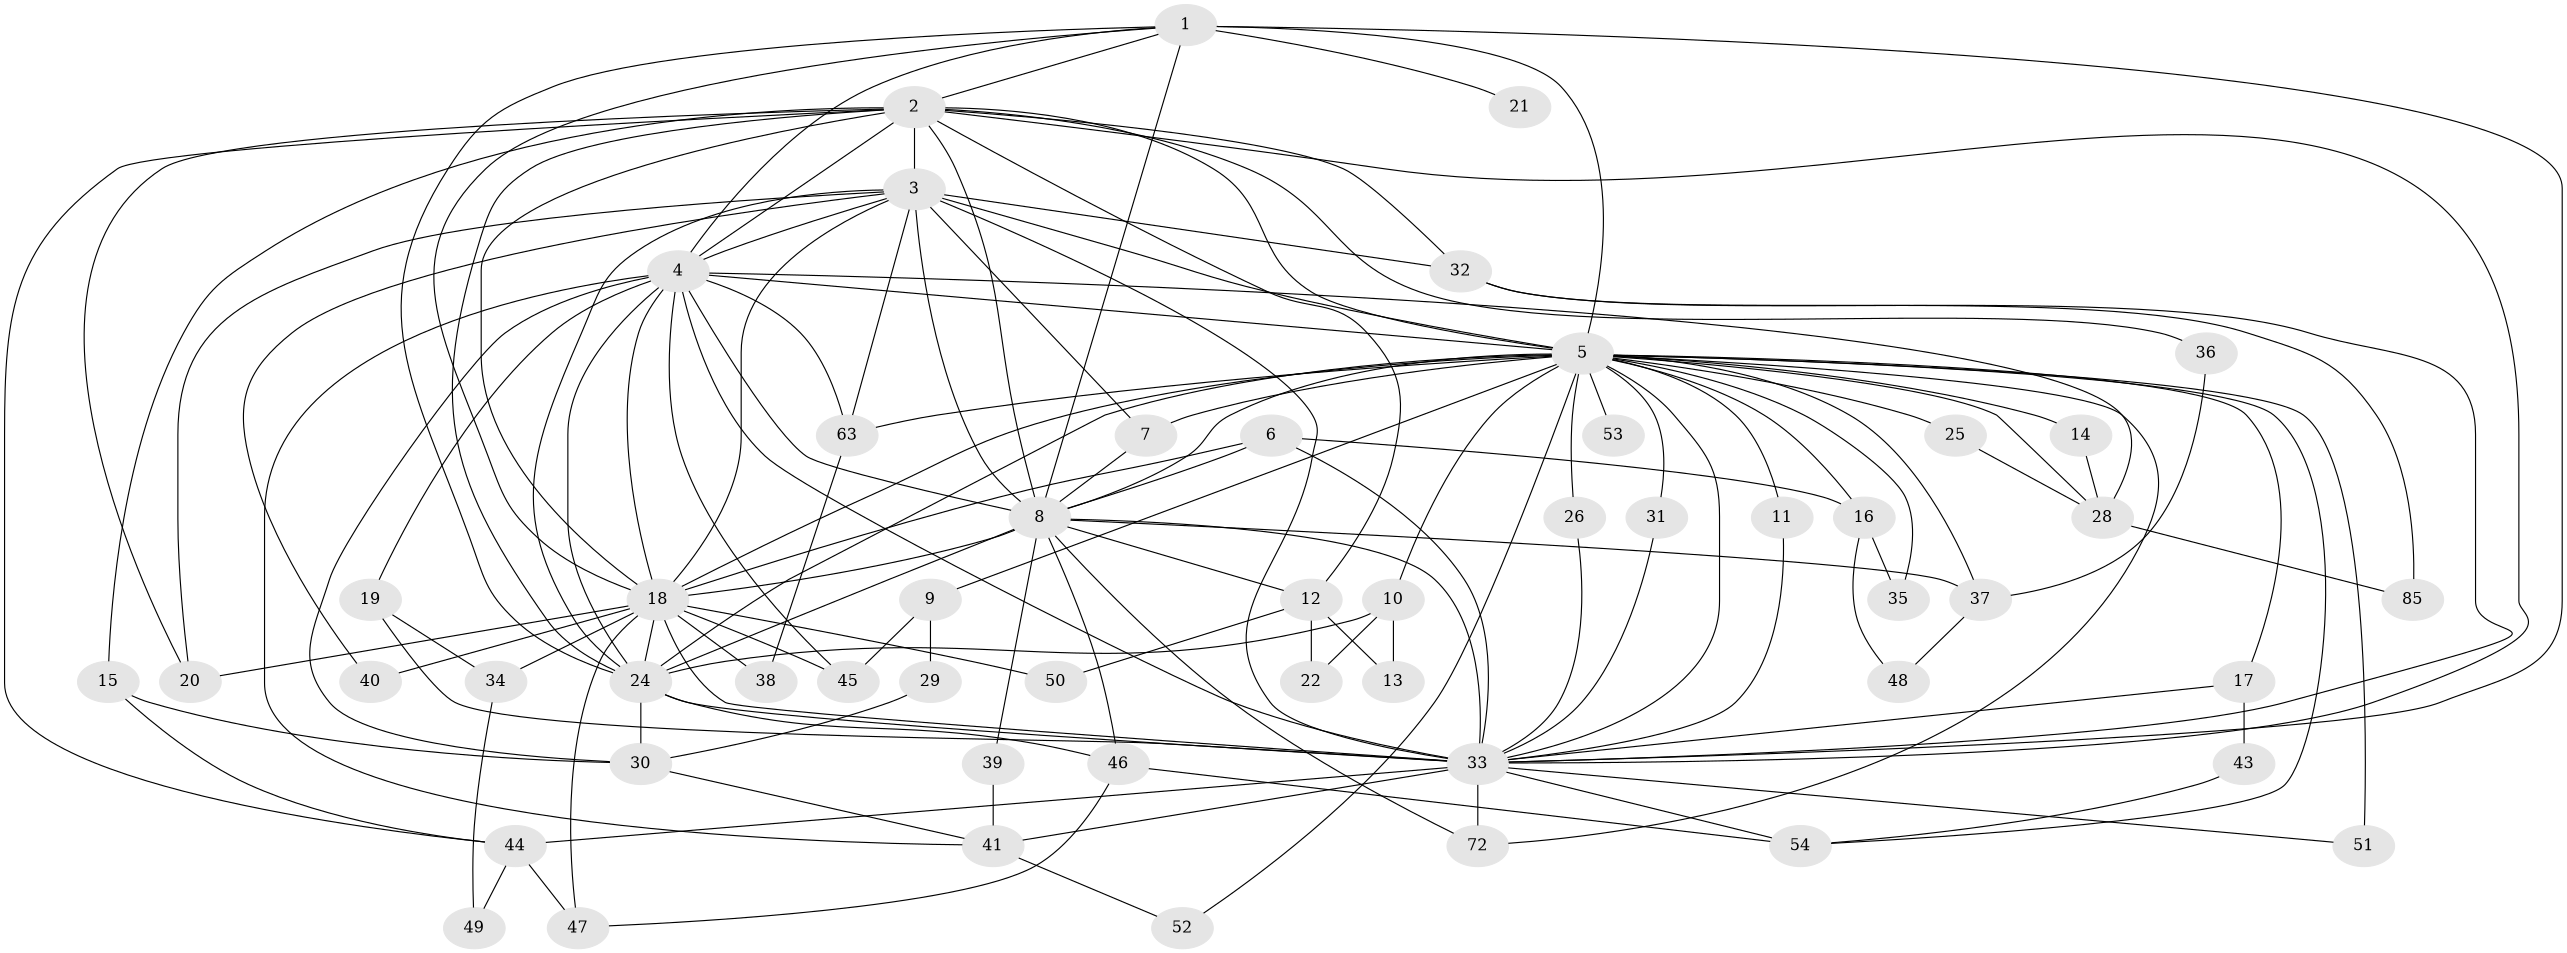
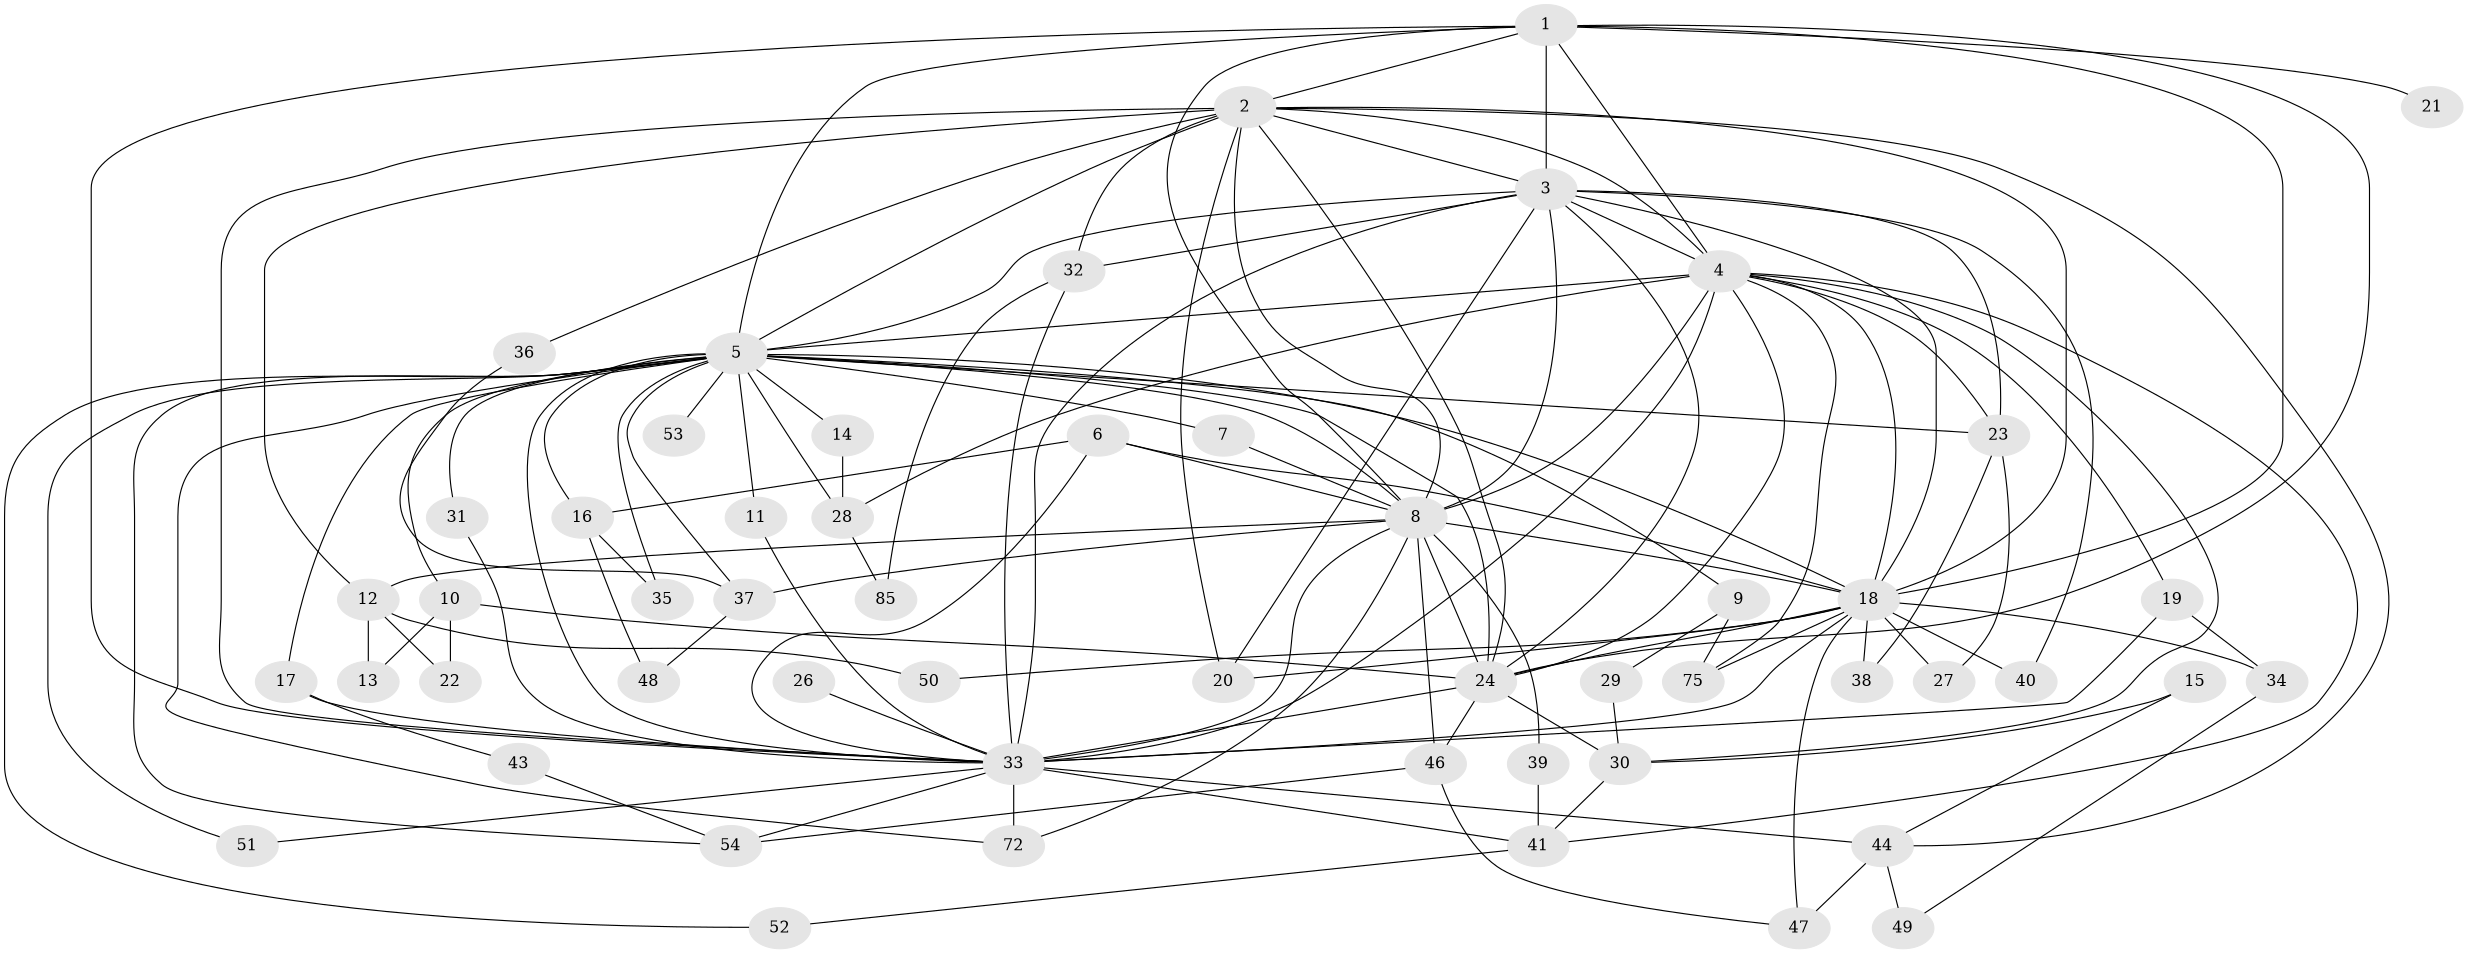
(347, 207) -> none
(1030, 313) -> (1546, 104)
(1571, 435) -> none
(847, 436) -> (1999, 436)
(1956, 436) -> none
(848, 682) -> (1693, 682)
none -> (1944, 682)
